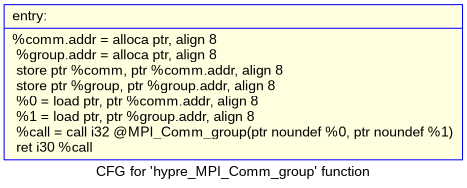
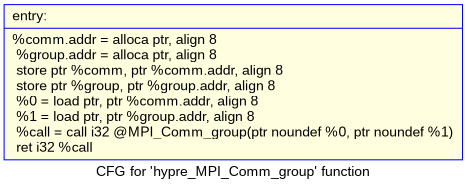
(53, 147) -> (53, 147)
